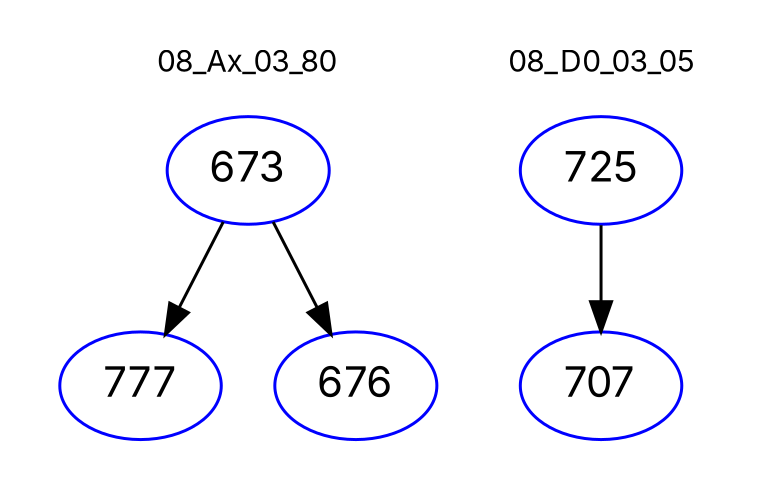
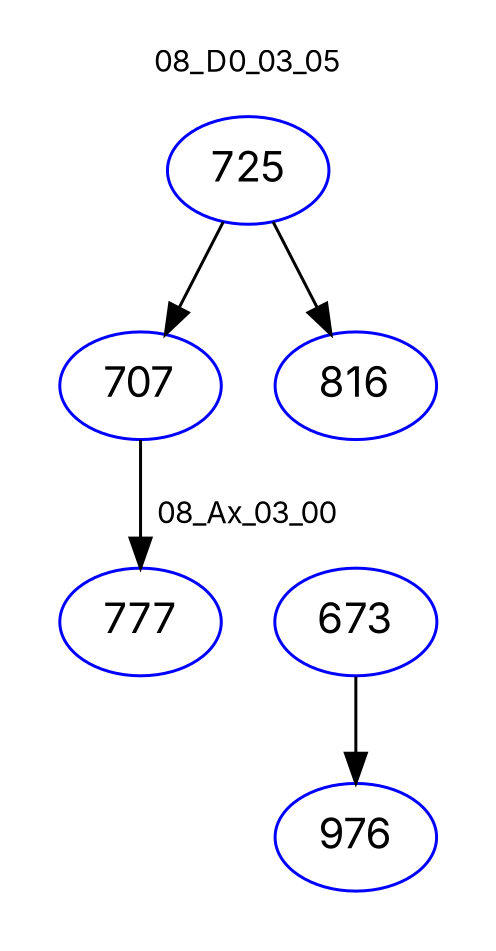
(248, 64) -> (248, 516)
(201, 265) -> (141, 506)
none -> (356, 386)
(356, 386) -> (356, 837)
